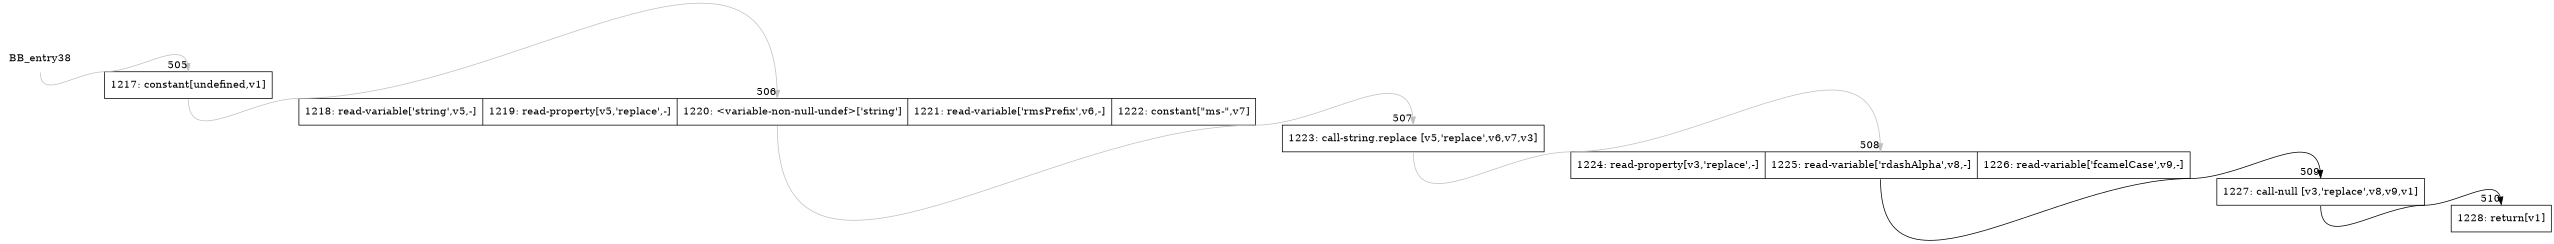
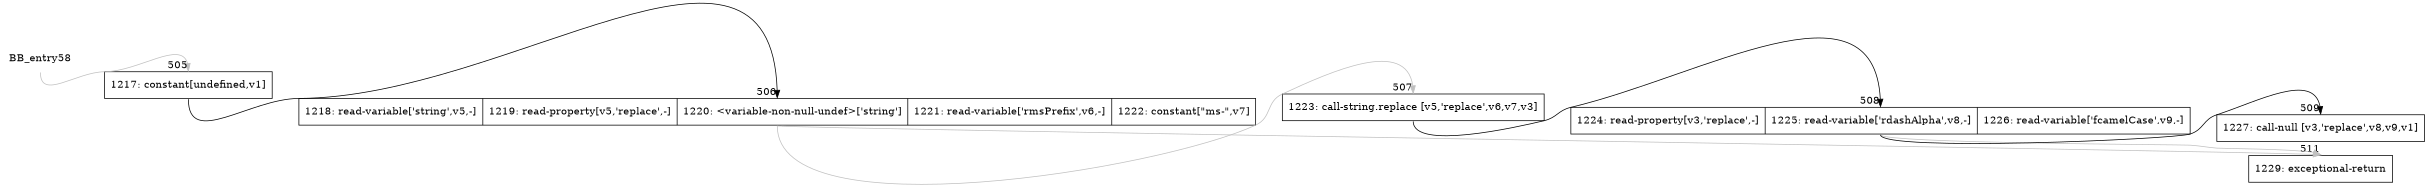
(502, 55) -> (502, 55)
(40, 58) -> (40, 58)
(1654, 138) -> (1660, 80)
none -> (2321, 169)
(2501, 219) -> none
